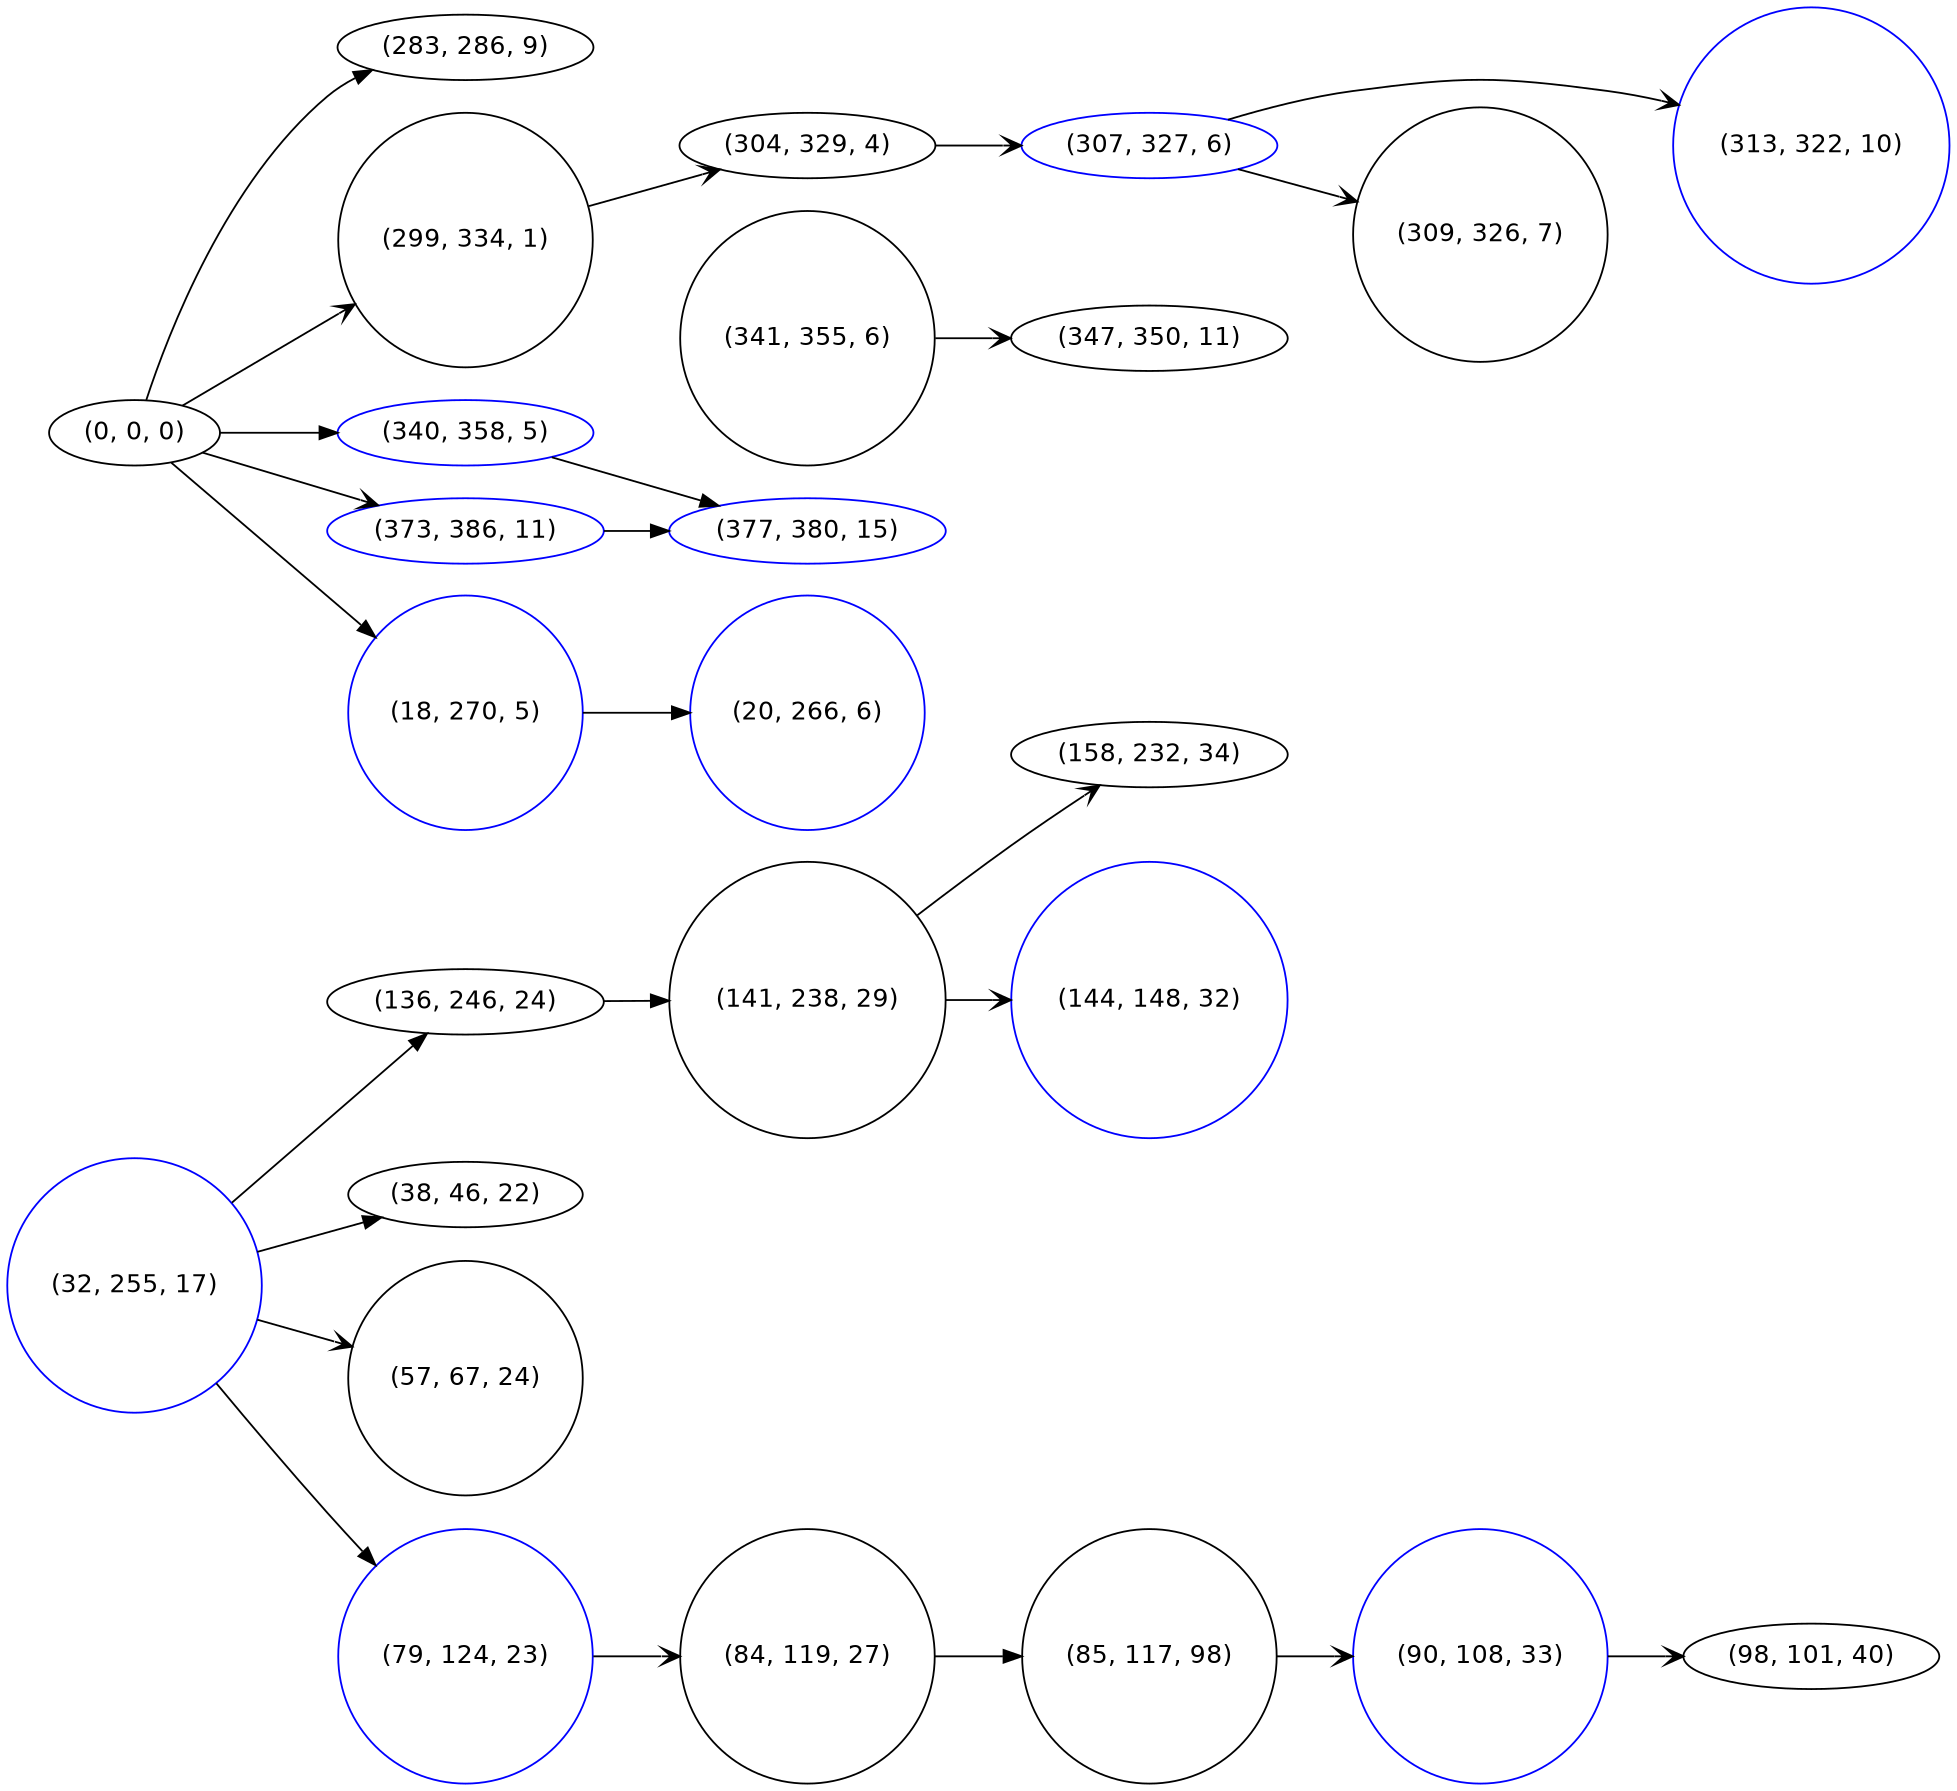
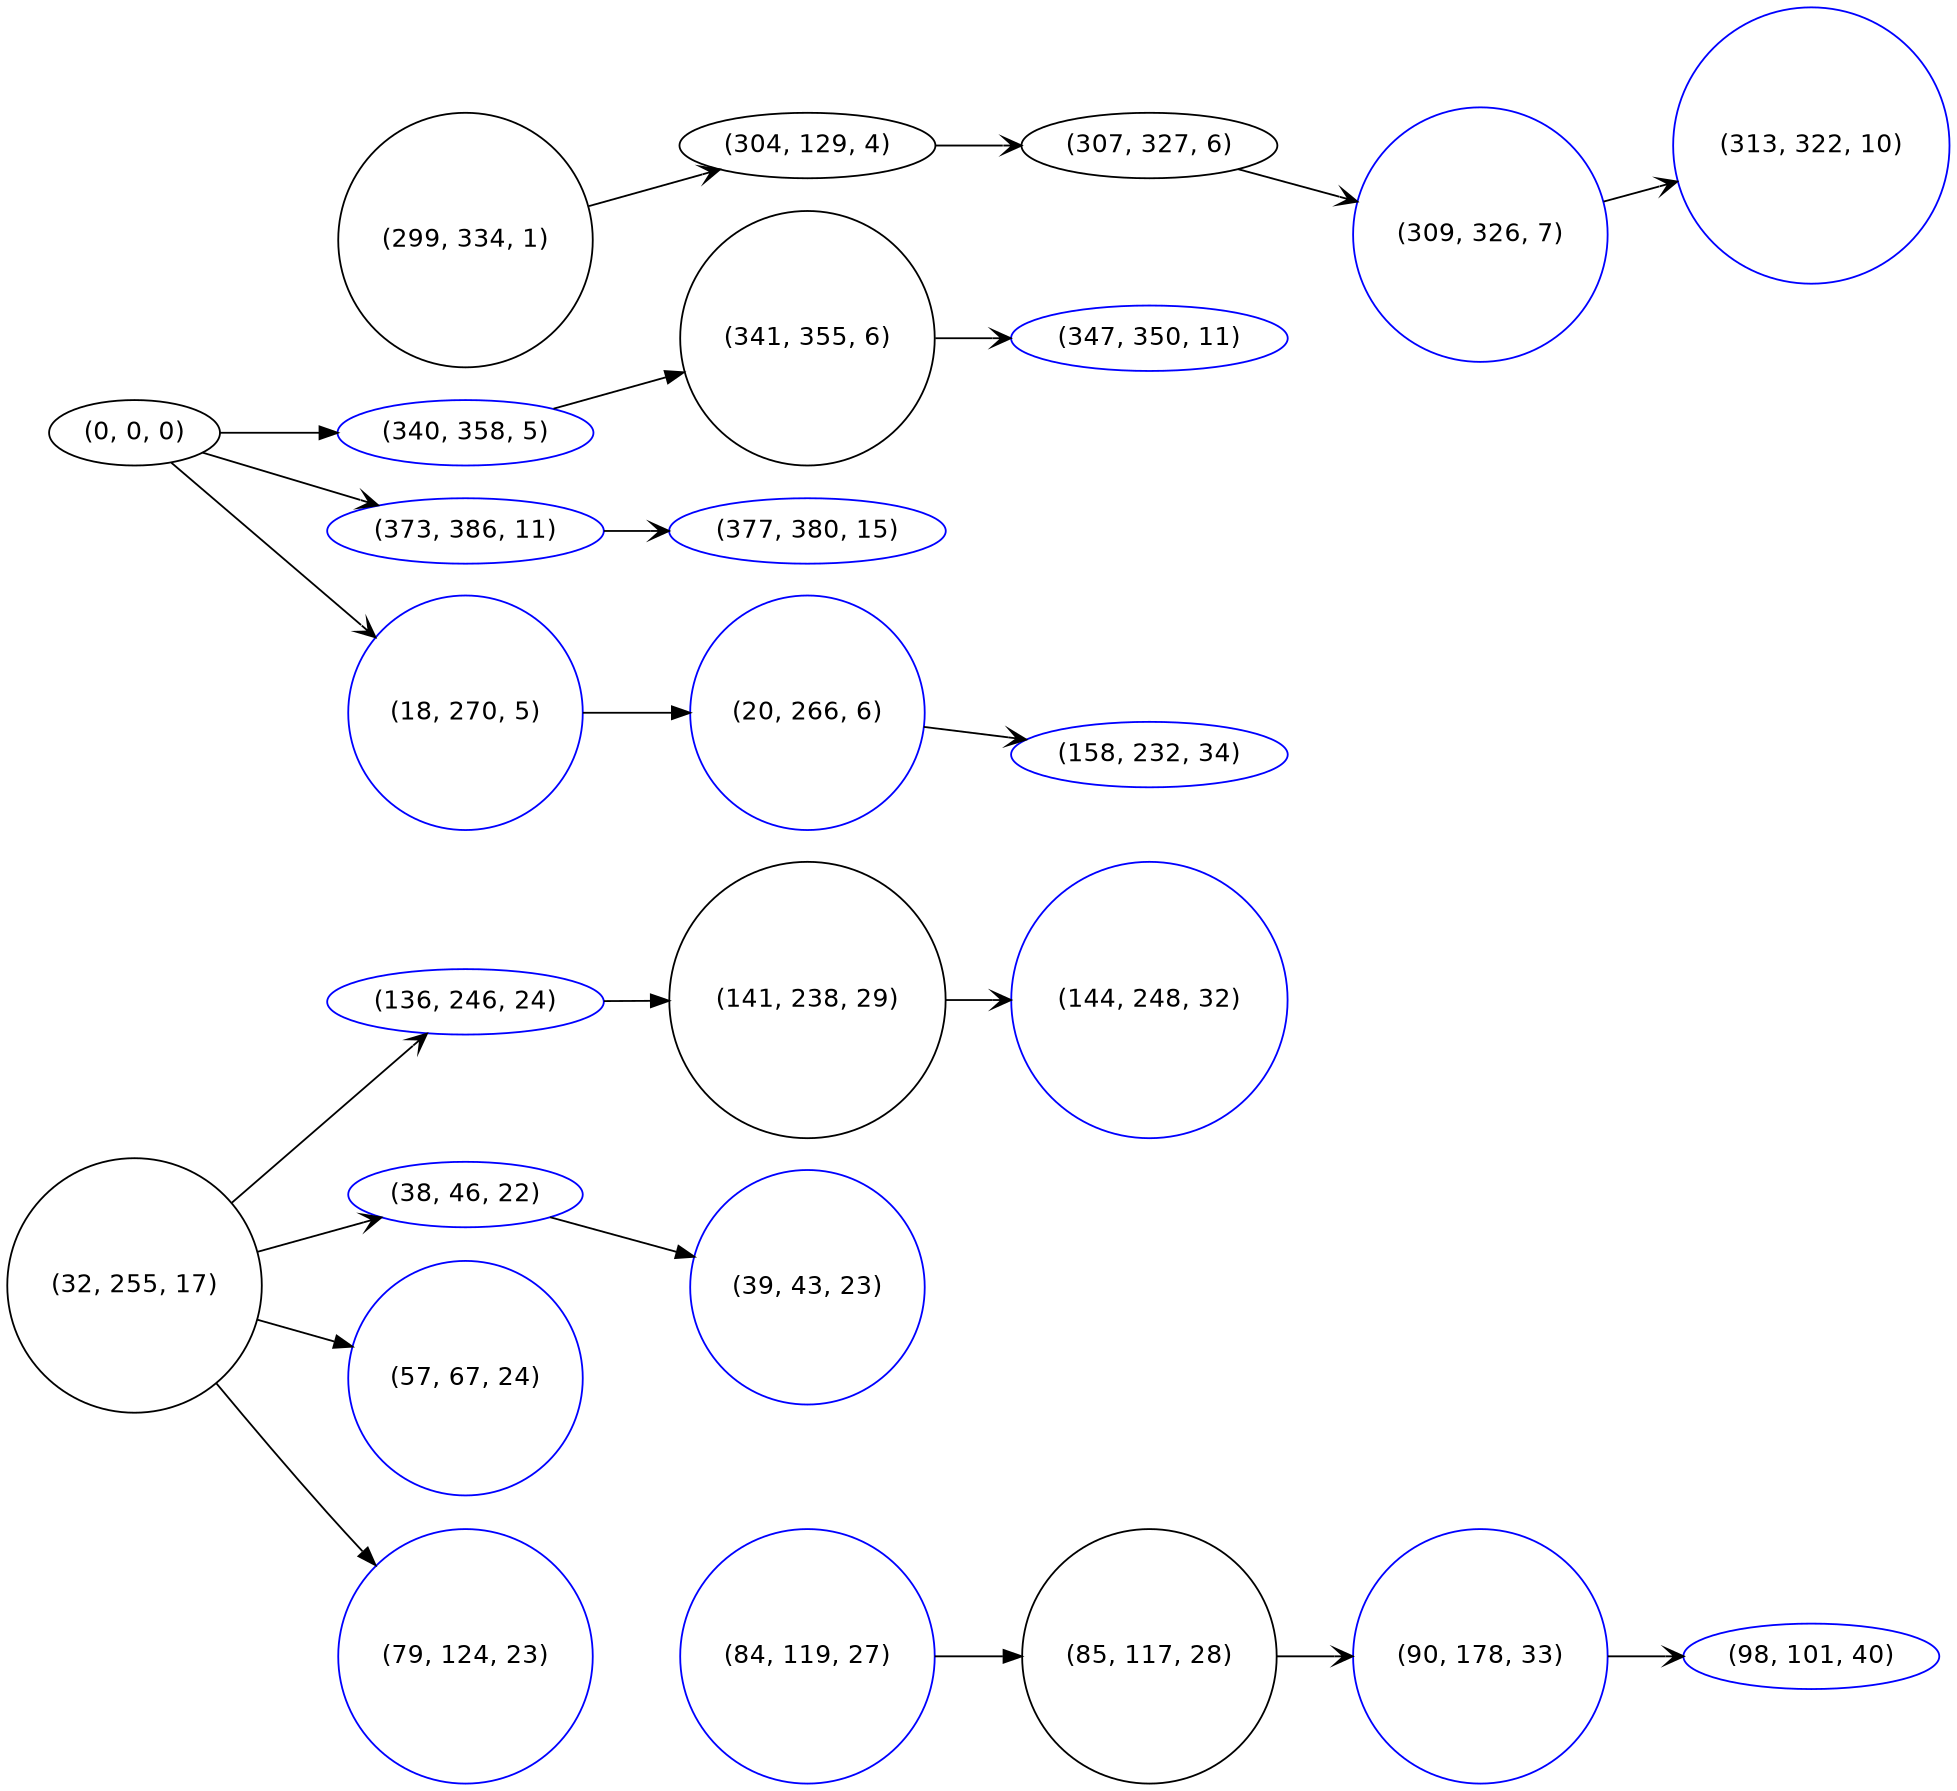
(465, 47) -> none
(1443, 81) -> (1632, 194)
(807, 146) -> (807, 146)
(1149, 146) -> (1149, 146)
(1480, 235) -> (1480, 235)
(1149, 338) -> (1149, 338)
(261, 360) -> none
(626, 479) -> (610, 393)
(627, 531) -> (627, 531)
(266, 544) -> (266, 544)
(1149, 755) -> (1149, 755)
(1000, 854) -> (966, 732)
(1149, 1000) -> (1149, 1000)
(465, 1002) -> (465, 1002)
(322, 1124) -> (322, 1124)
(465, 1195) -> (465, 1195)
(311, 1237) -> (311, 1237)
(135, 1285) -> (135, 1285)
none -> (807, 1287)
(296, 1331) -> (296, 1331)
(465, 1378) -> (465, 1378)
(627, 1656) -> none
(807, 1656) -> (807, 1656)
(1149, 1656) -> (1149, 1656)
(1480, 1656) -> (1480, 1656)
(1811, 1656) -> (1811, 1656)
